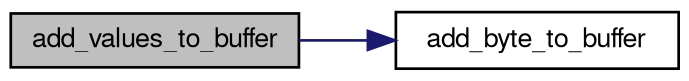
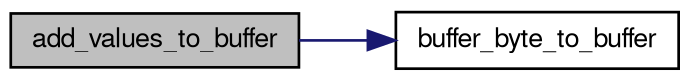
(537, 40) -> (537, 40)
